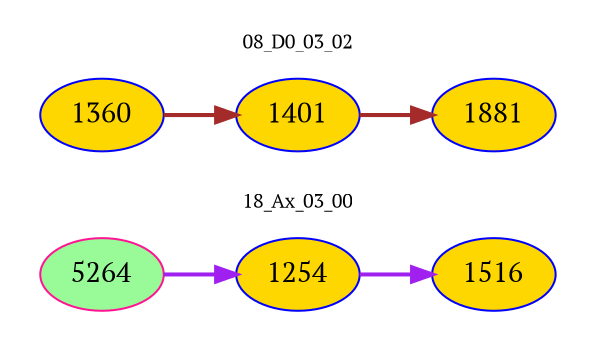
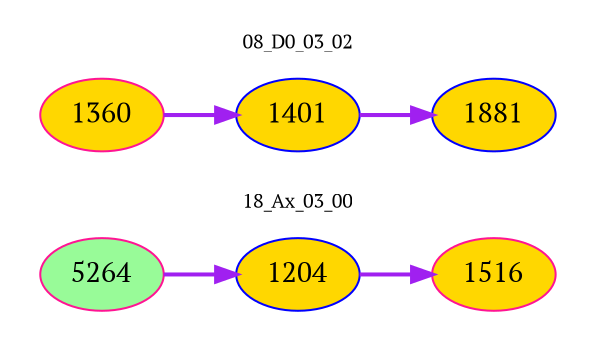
(102, 115) -> (102, 115)
(190, 115) -> (190, 115)
(386, 115) -> (386, 115)
(298, 274) -> (298, 274)
(494, 274) -> (494, 274)
